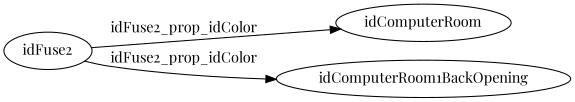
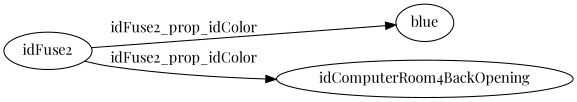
(423, 23) -> (425, 23)
(423, 79) -> (425, 79)
